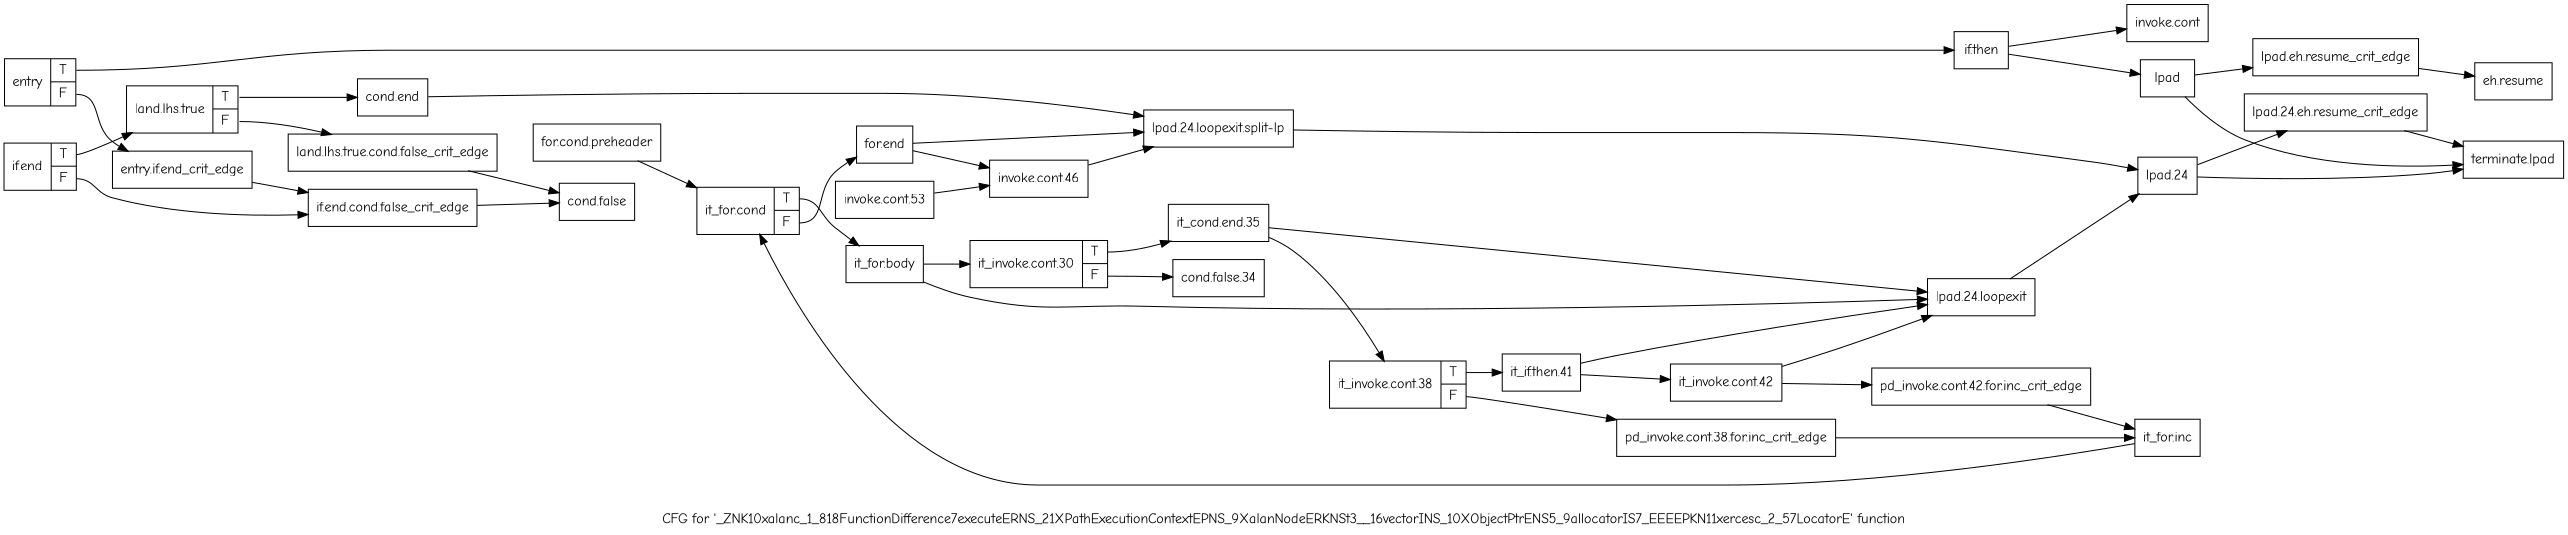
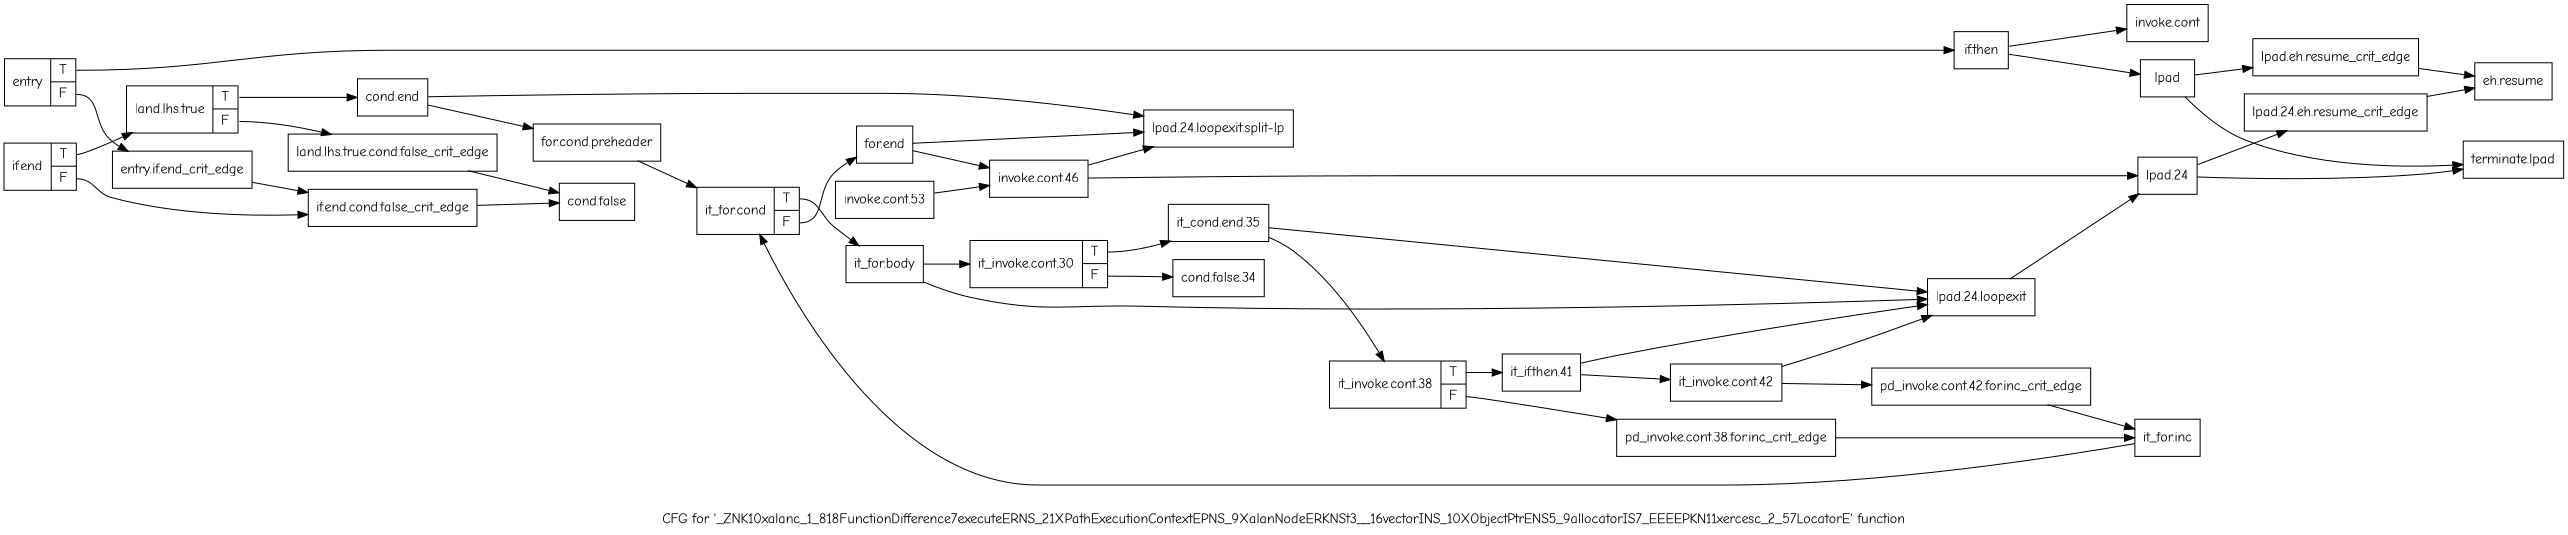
none -> (476, 116)
(1712, 133) -> (1608, 176)
(2429, 137) -> (2446, 93)
